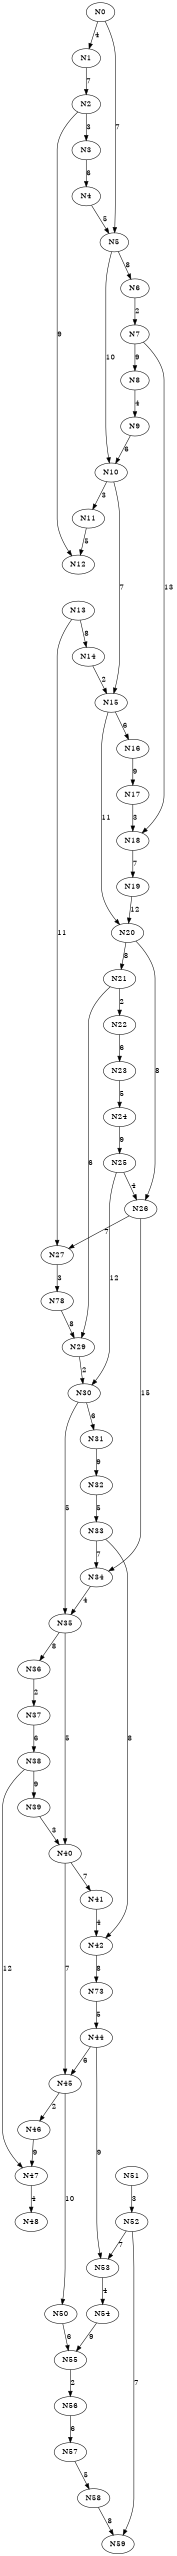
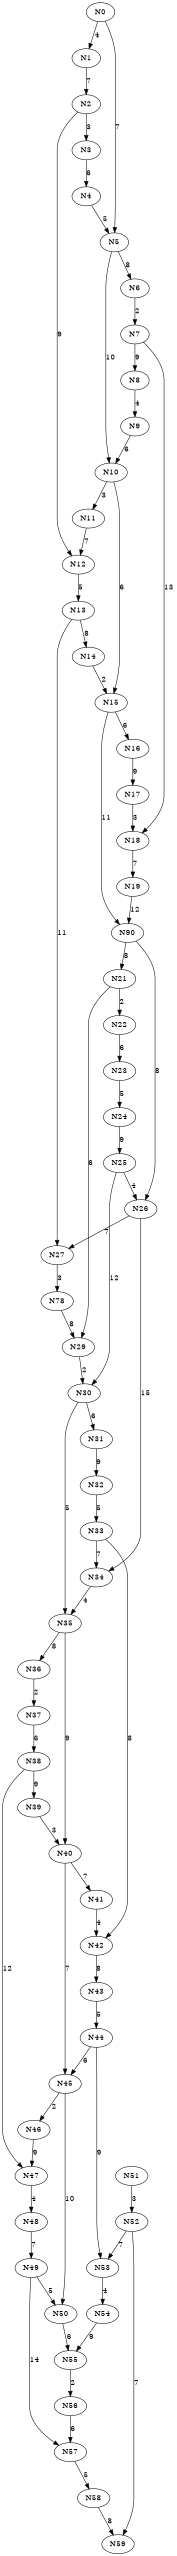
(87, 542) -> (87, 542)
none -> (78, 585)
(122, 588) -> (122, 588)
(128, 933) -> (128, 933)
(68, 1739) -> (68, 1739)
(96, 1992) -> (96, 1992)
none -> (31, 2268)
